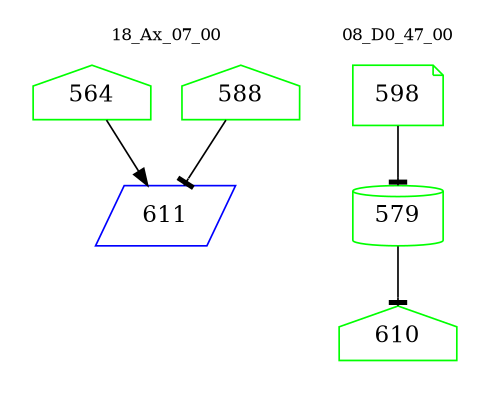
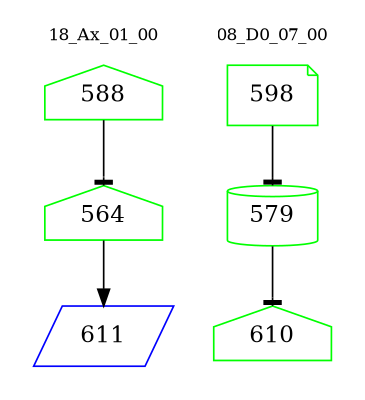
(166, 36) -> (104, 36)
(398, 36) -> (273, 36)
(207, 149) -> (104, 148)
